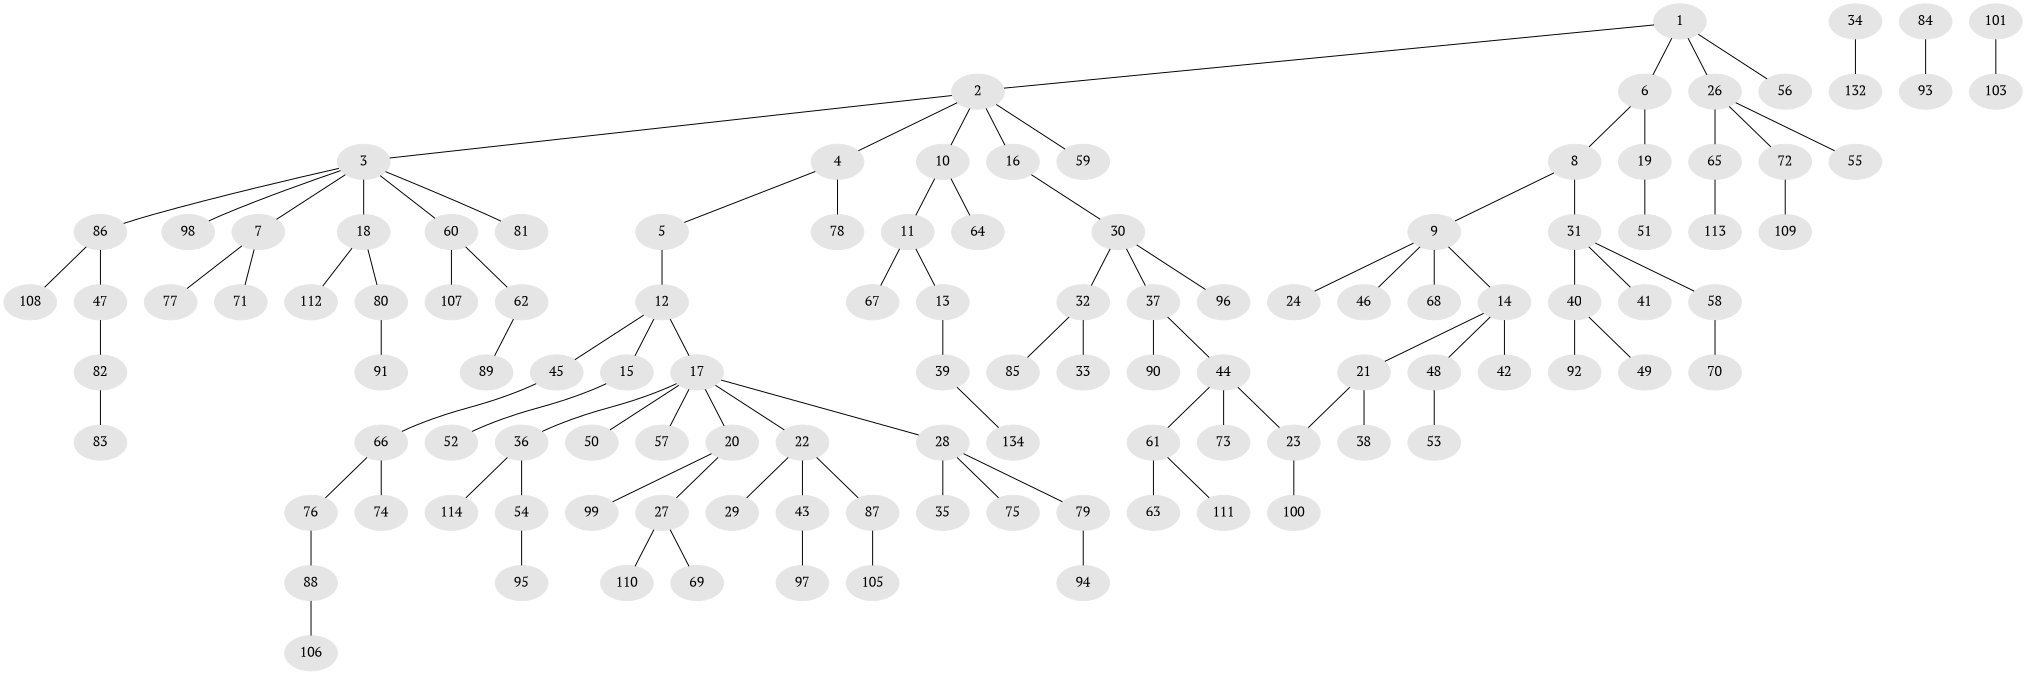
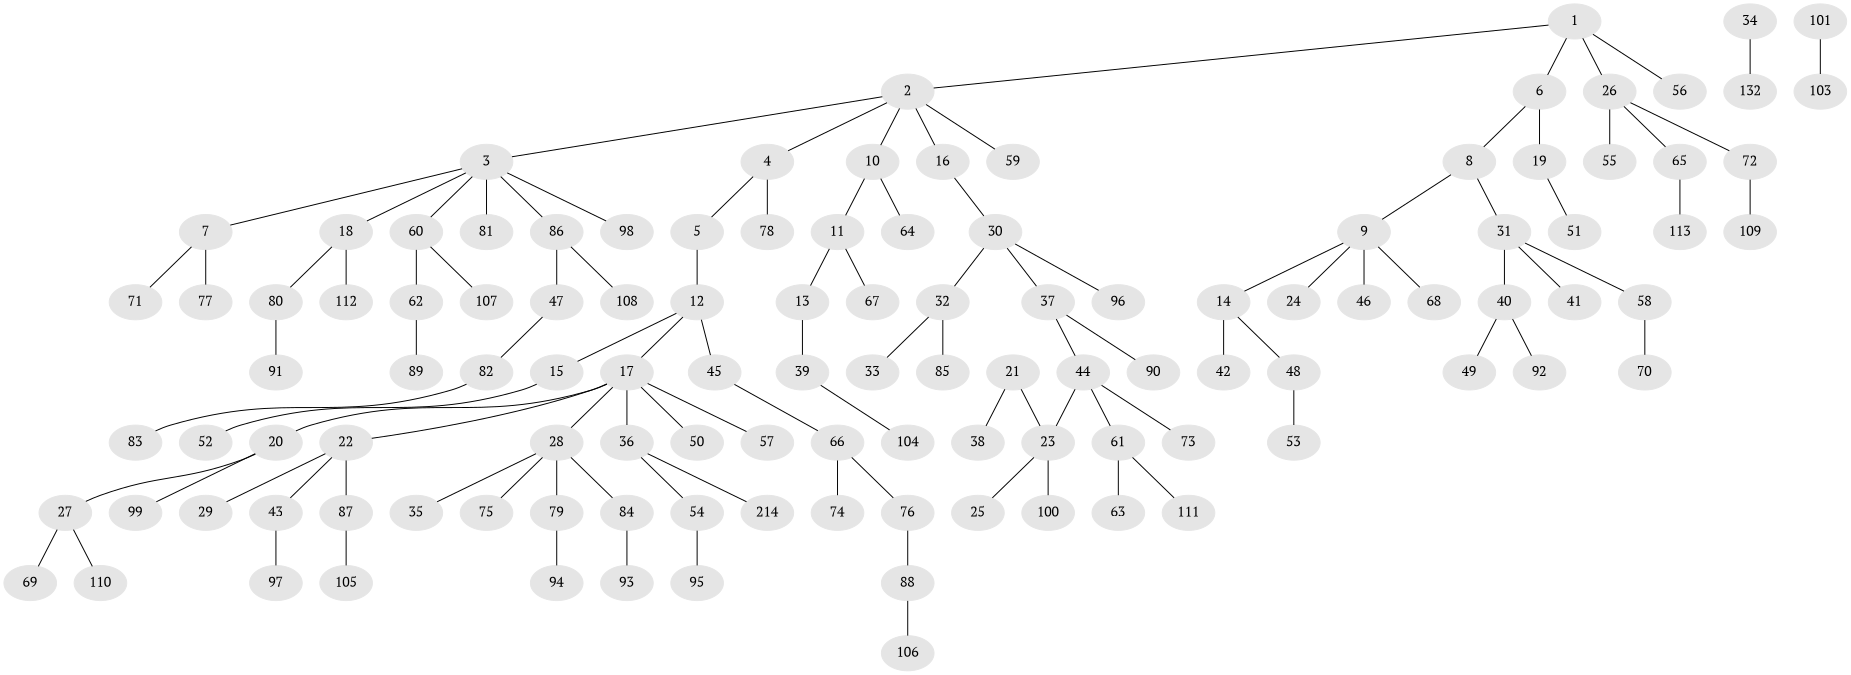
(1434, 337) -> none
(1013, 443) -> (908, 443)
none -> (592, 478)
(451, 513) -> (767, 513)
none -> (978, 513)
